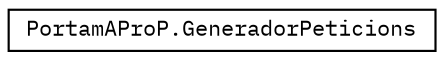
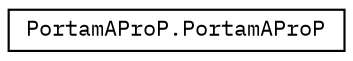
(222, 30) -> (177, 30)
